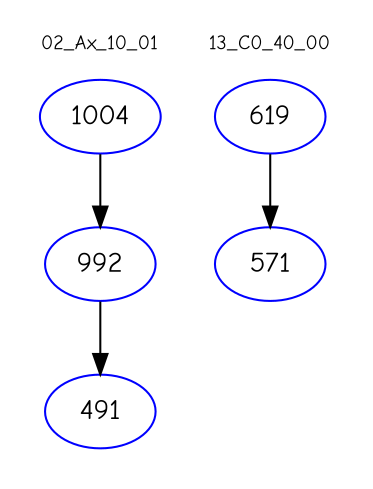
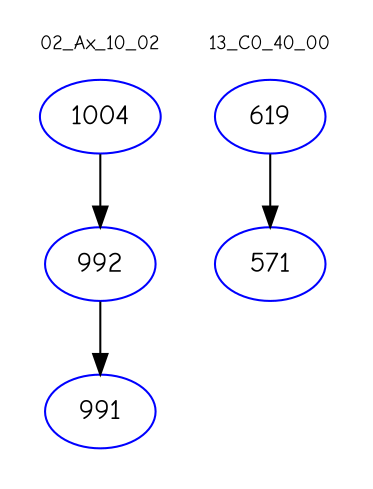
(100, 44) -> (100, 44)
(100, 411) -> (100, 411)
